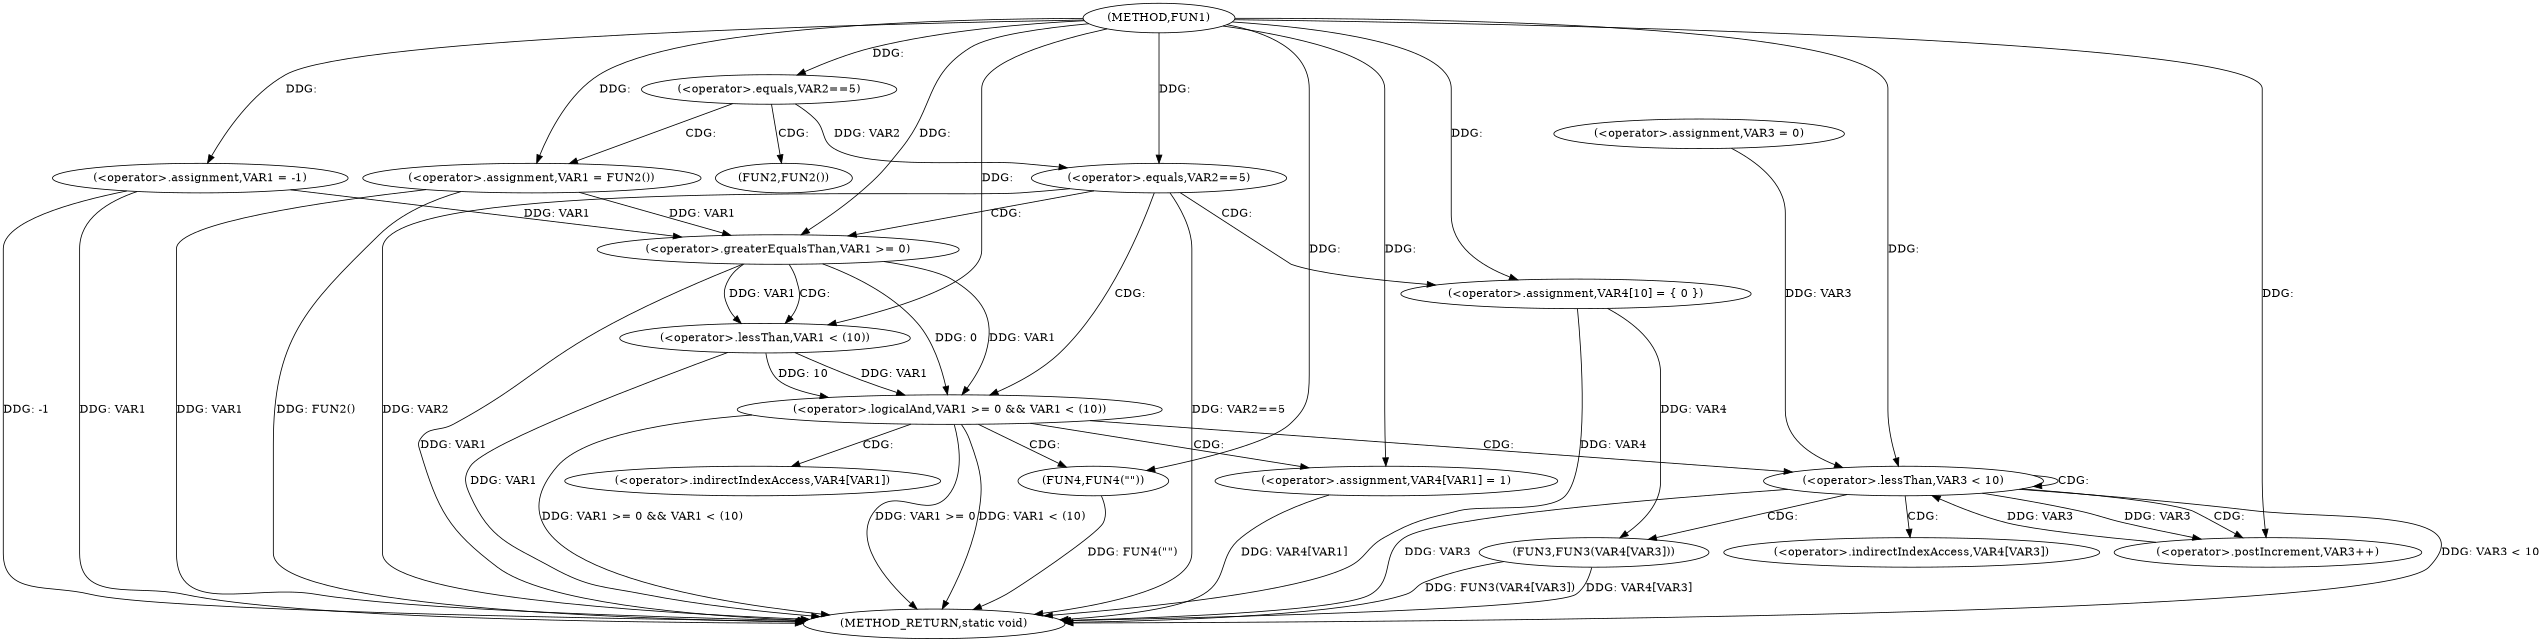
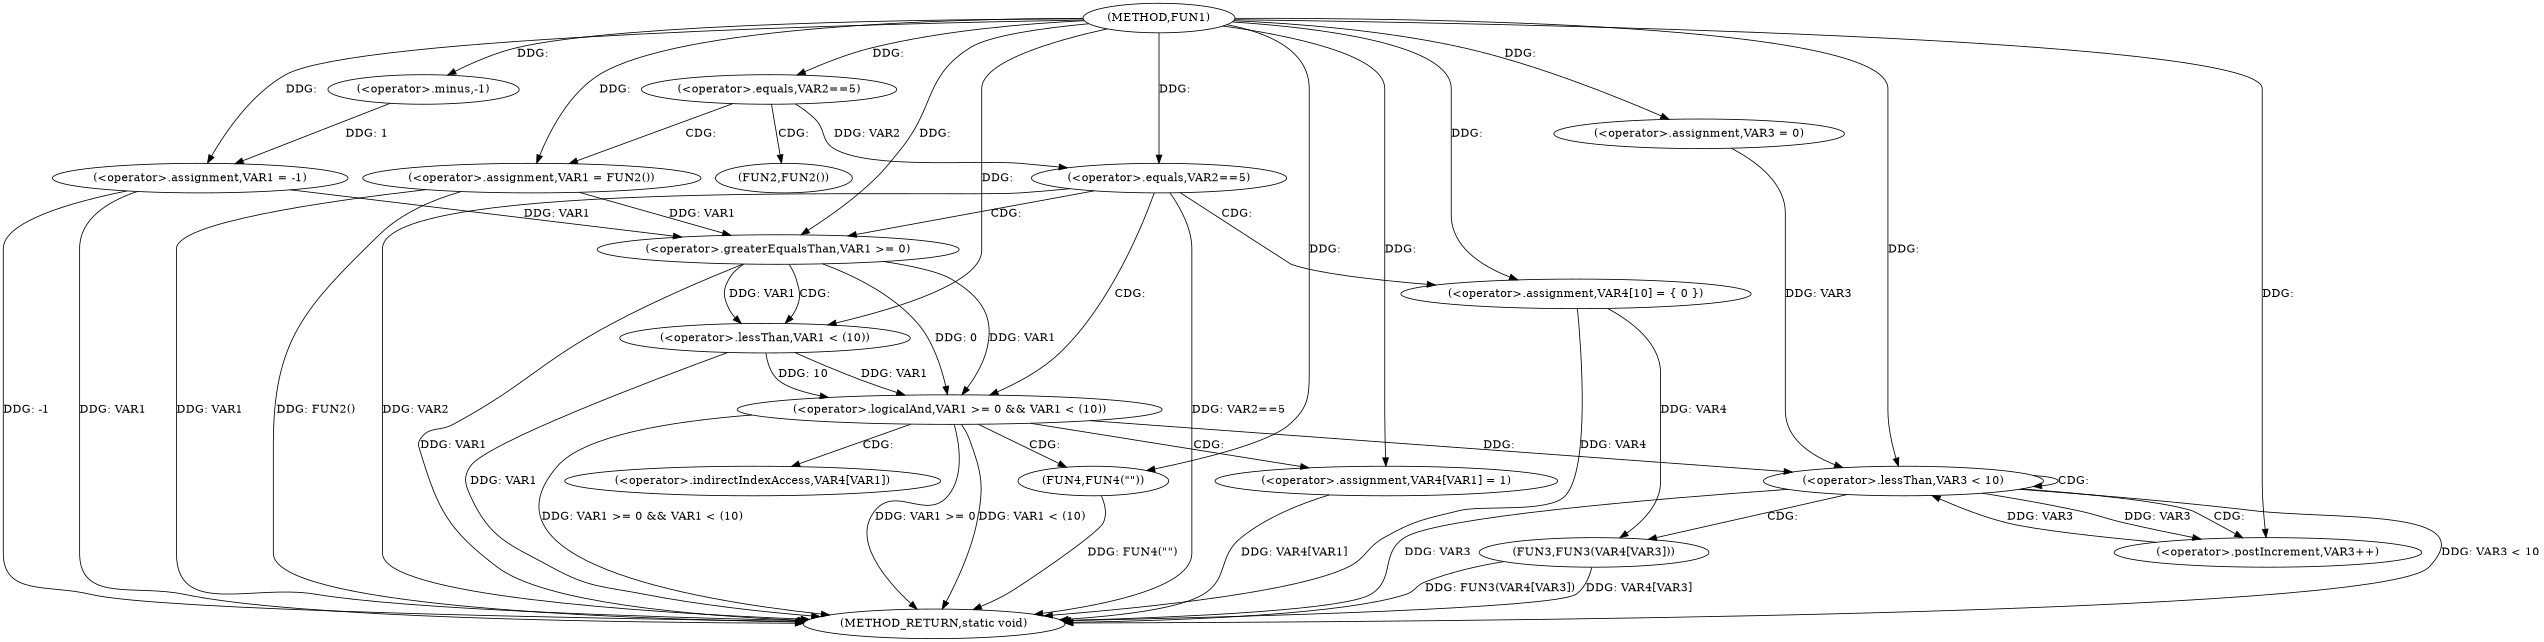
none -> (1453, 46)
none -> (424, 89)
(1501, 445) -> (1501, 445)
(1912, 552) -> none
